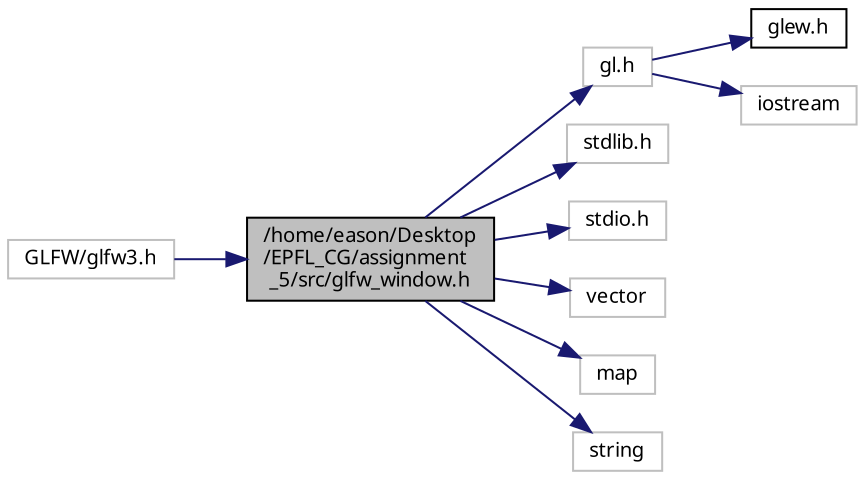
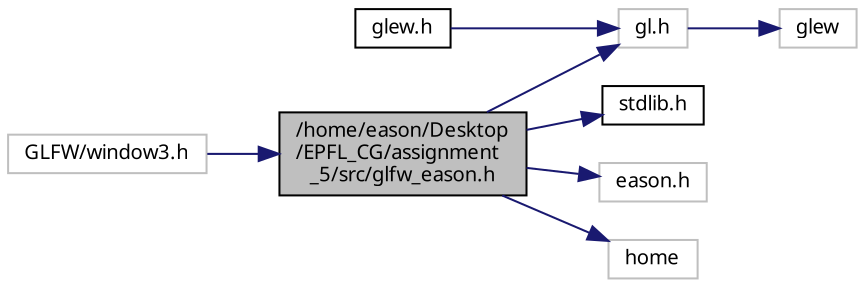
(692, 51) -> (524, 28)
(799, 105) -> (818, 28)
(618, 144) -> (653, 105)
(618, 221) -> (653, 182)
(91, 259) -> (107, 154)
(371, 259) -> (403, 154)
(618, 298) -> none
(618, 375) -> none
(618, 452) -> (653, 259)
